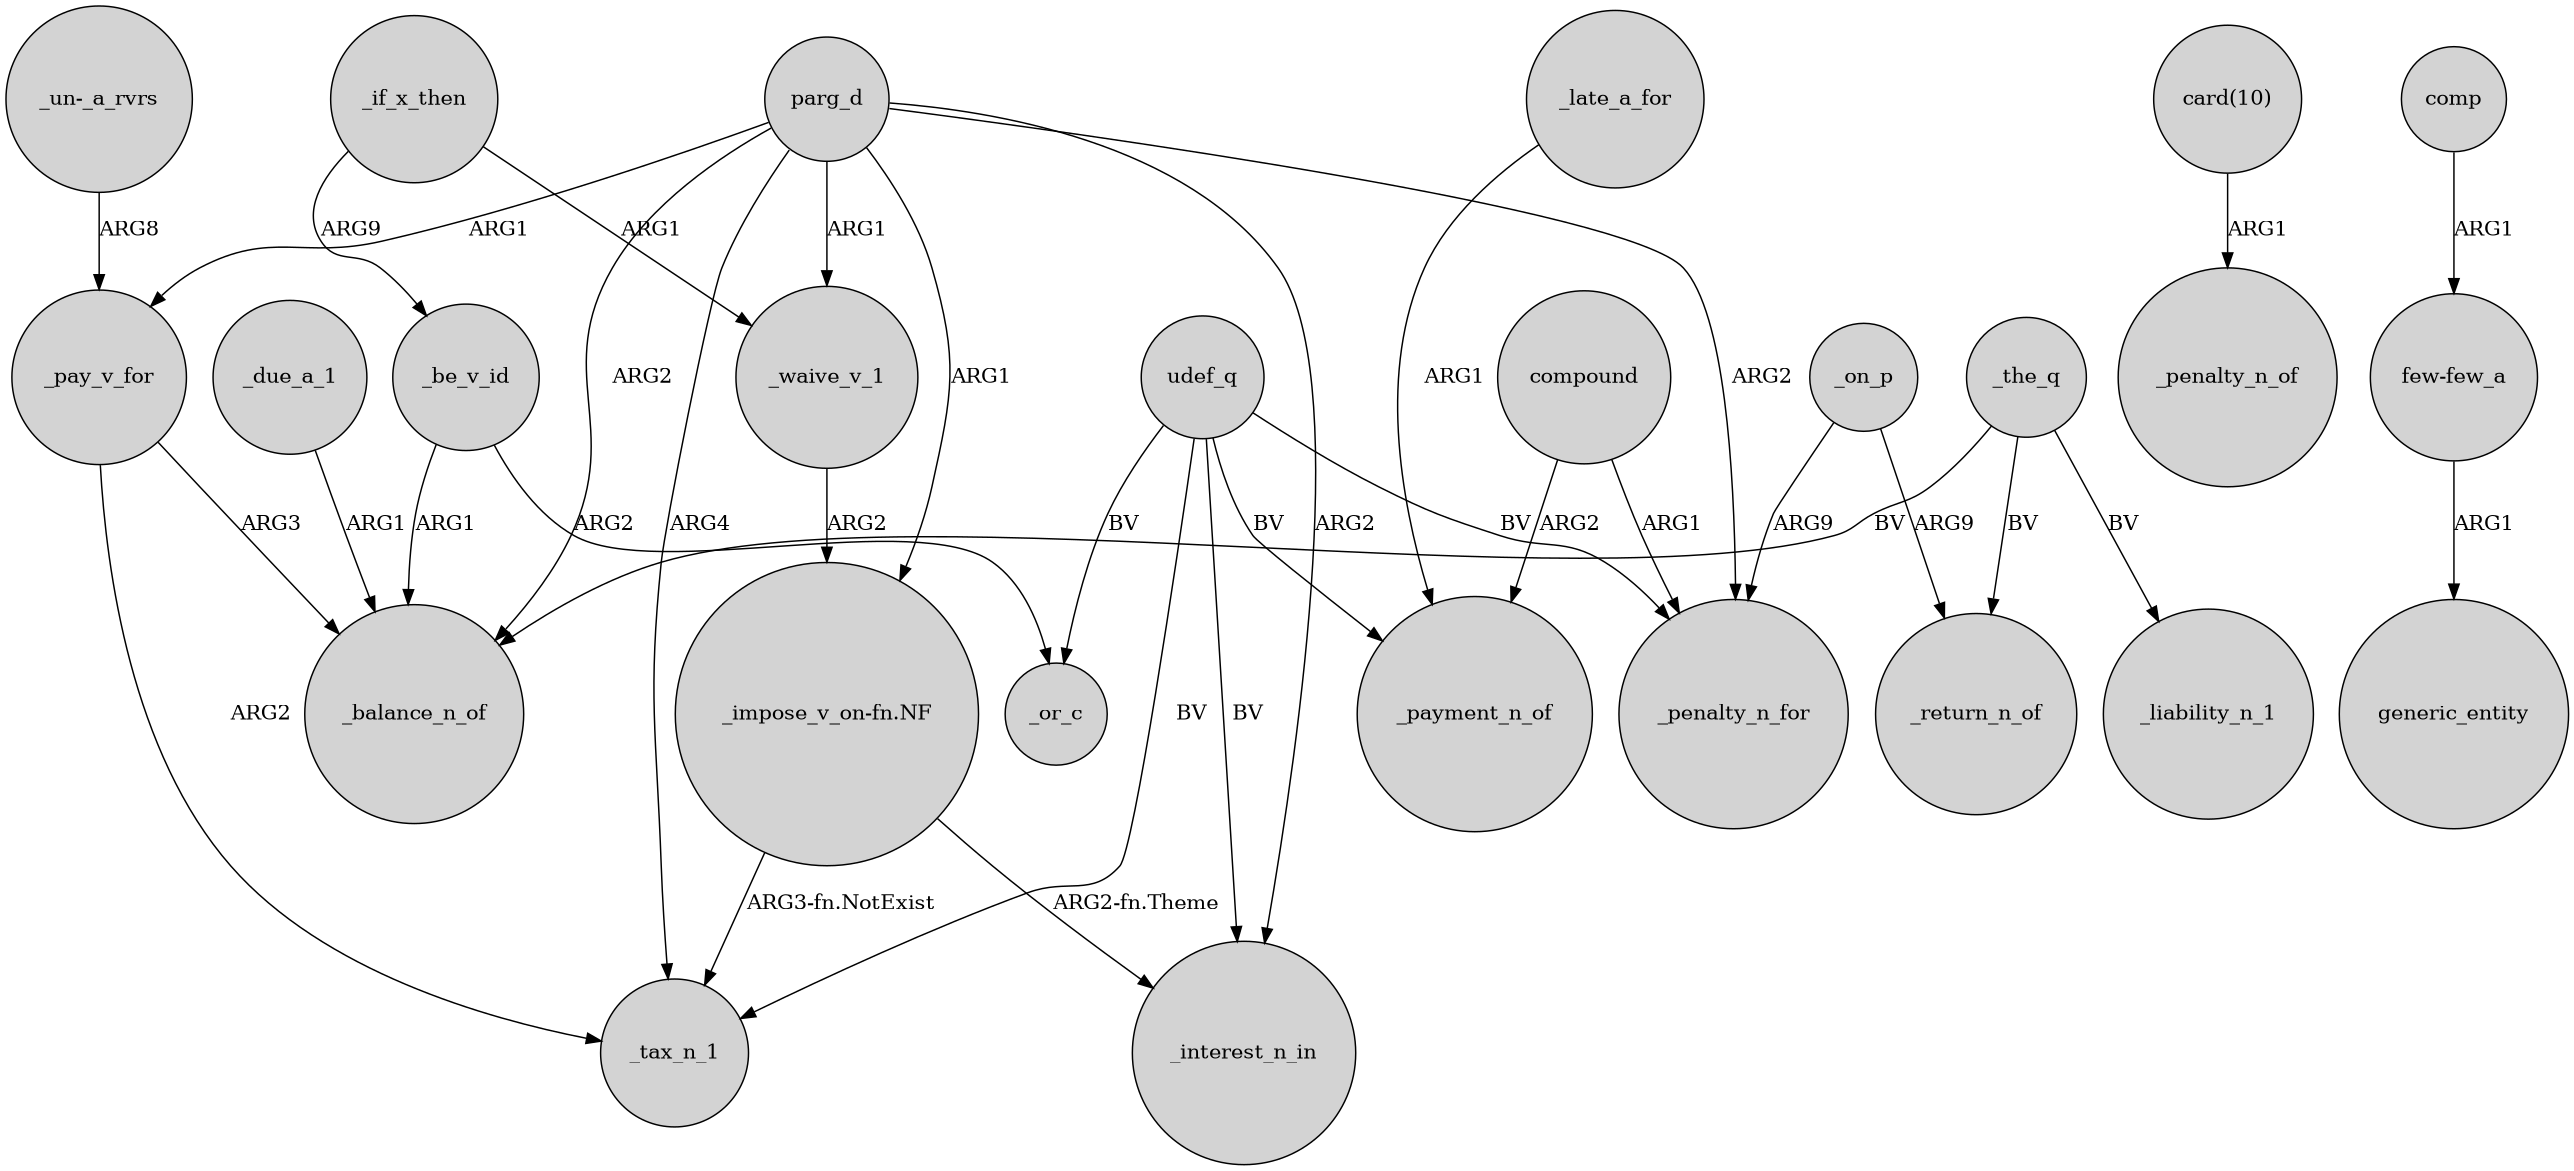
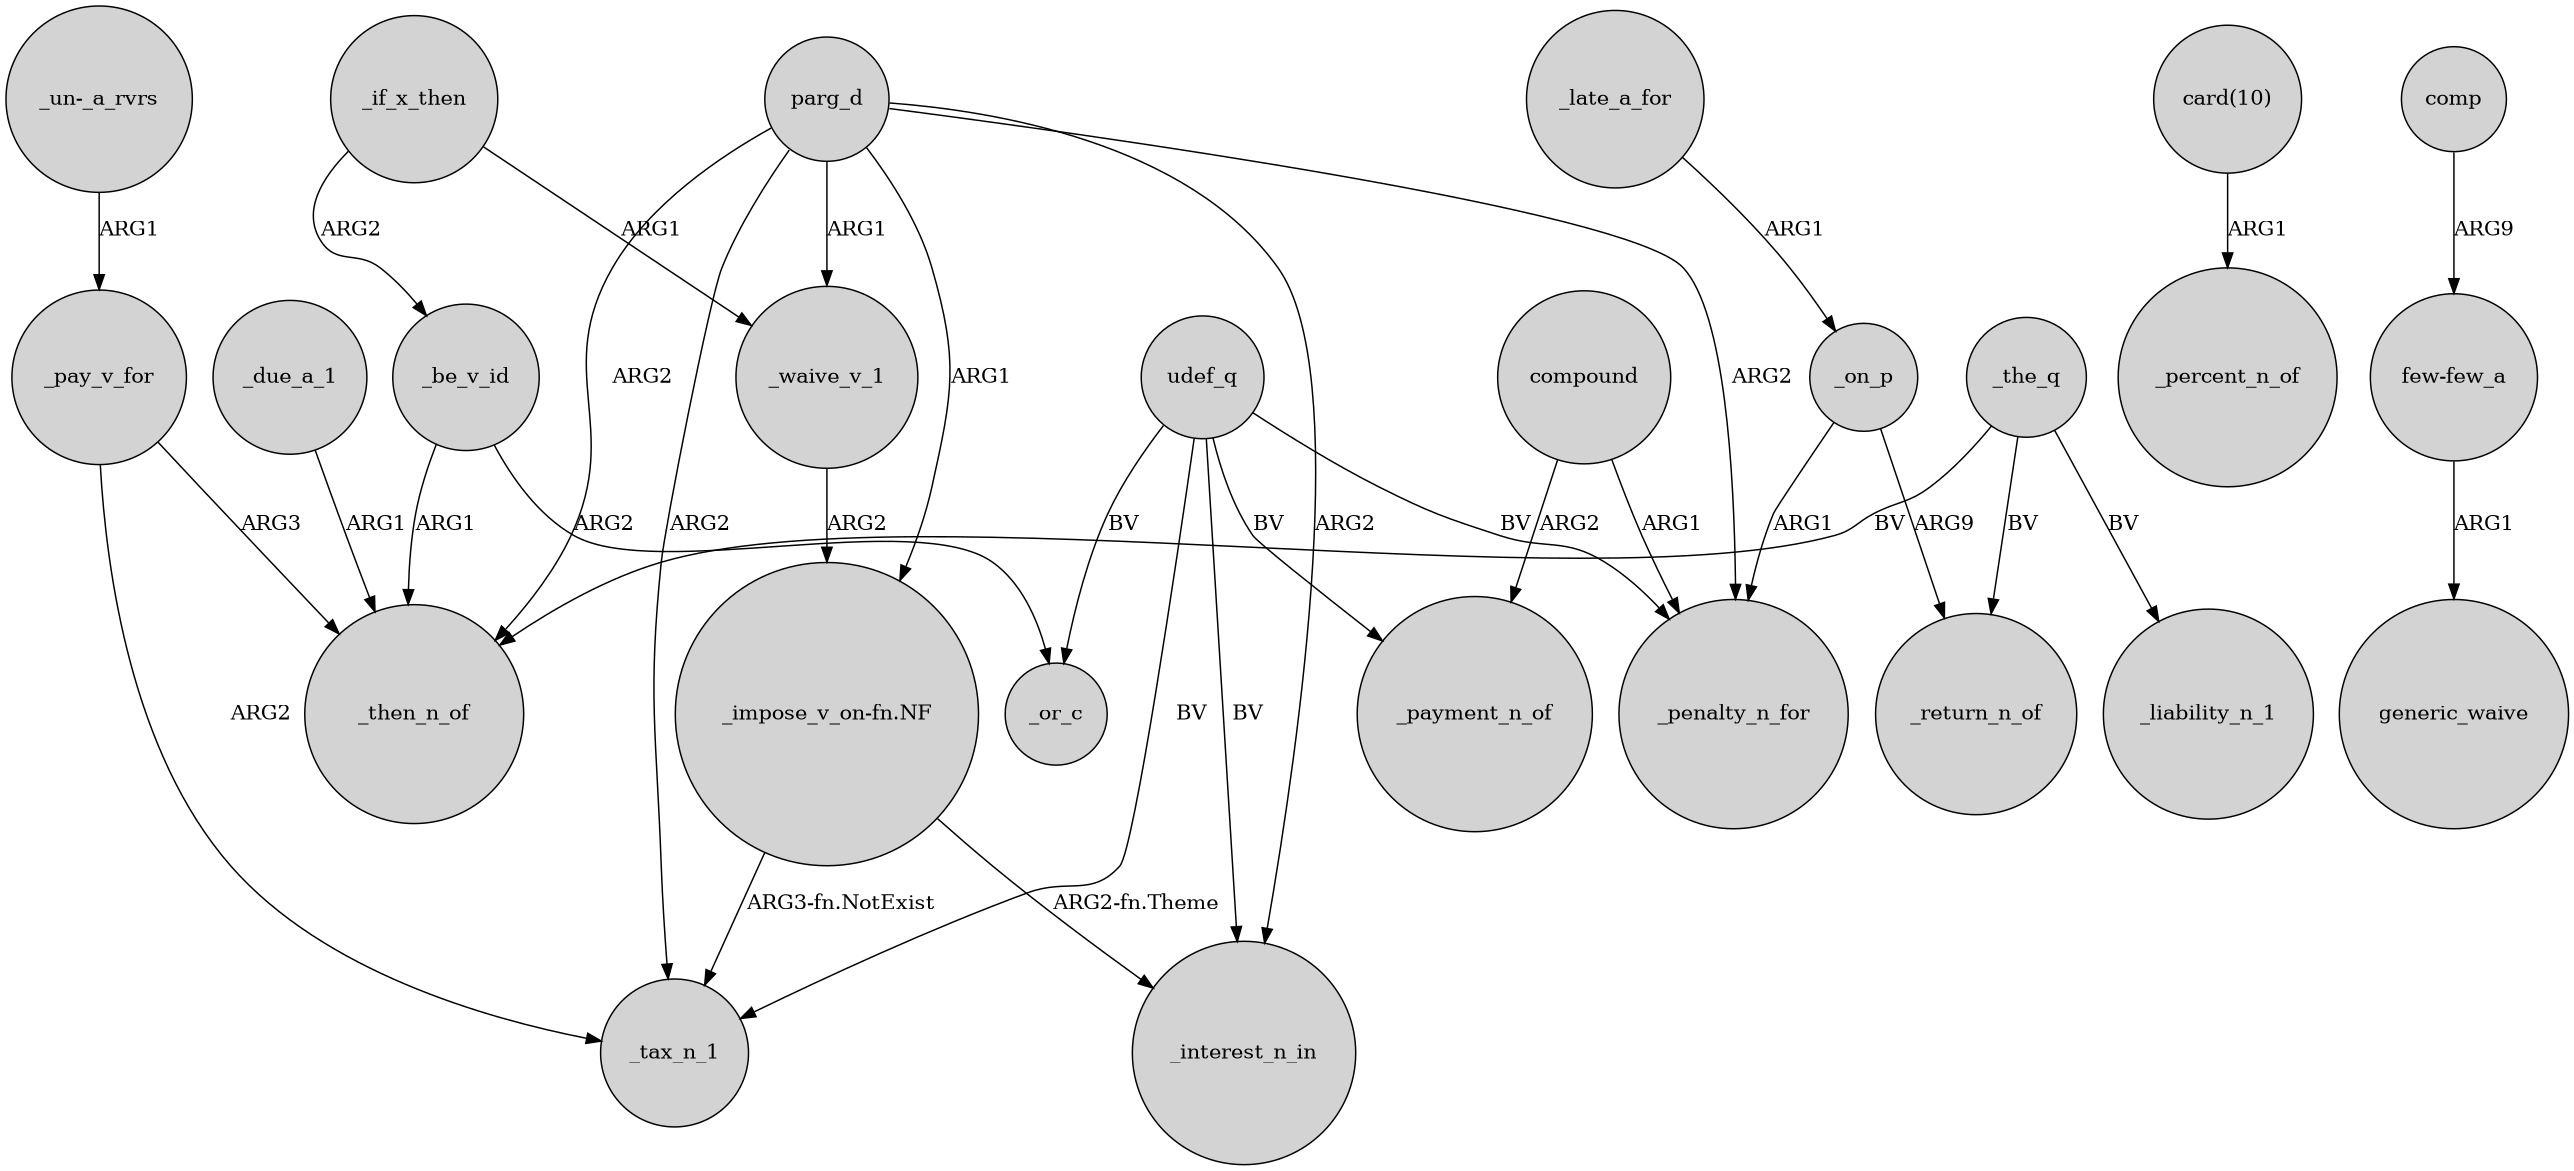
(465, 220) -> none
(129, 230) -> (129, 230)
(351, 230) -> (351, 230)
(2484, 230) -> (2484, 230)
(1403, 344) -> (1760, 233)
(2228, 377) -> (2228, 377)
(700, 524) -> (700, 524)
(1804, 524) -> (1804, 524)
(414, 714) -> (414, 714)
(2454, 714) -> (2454, 714)
